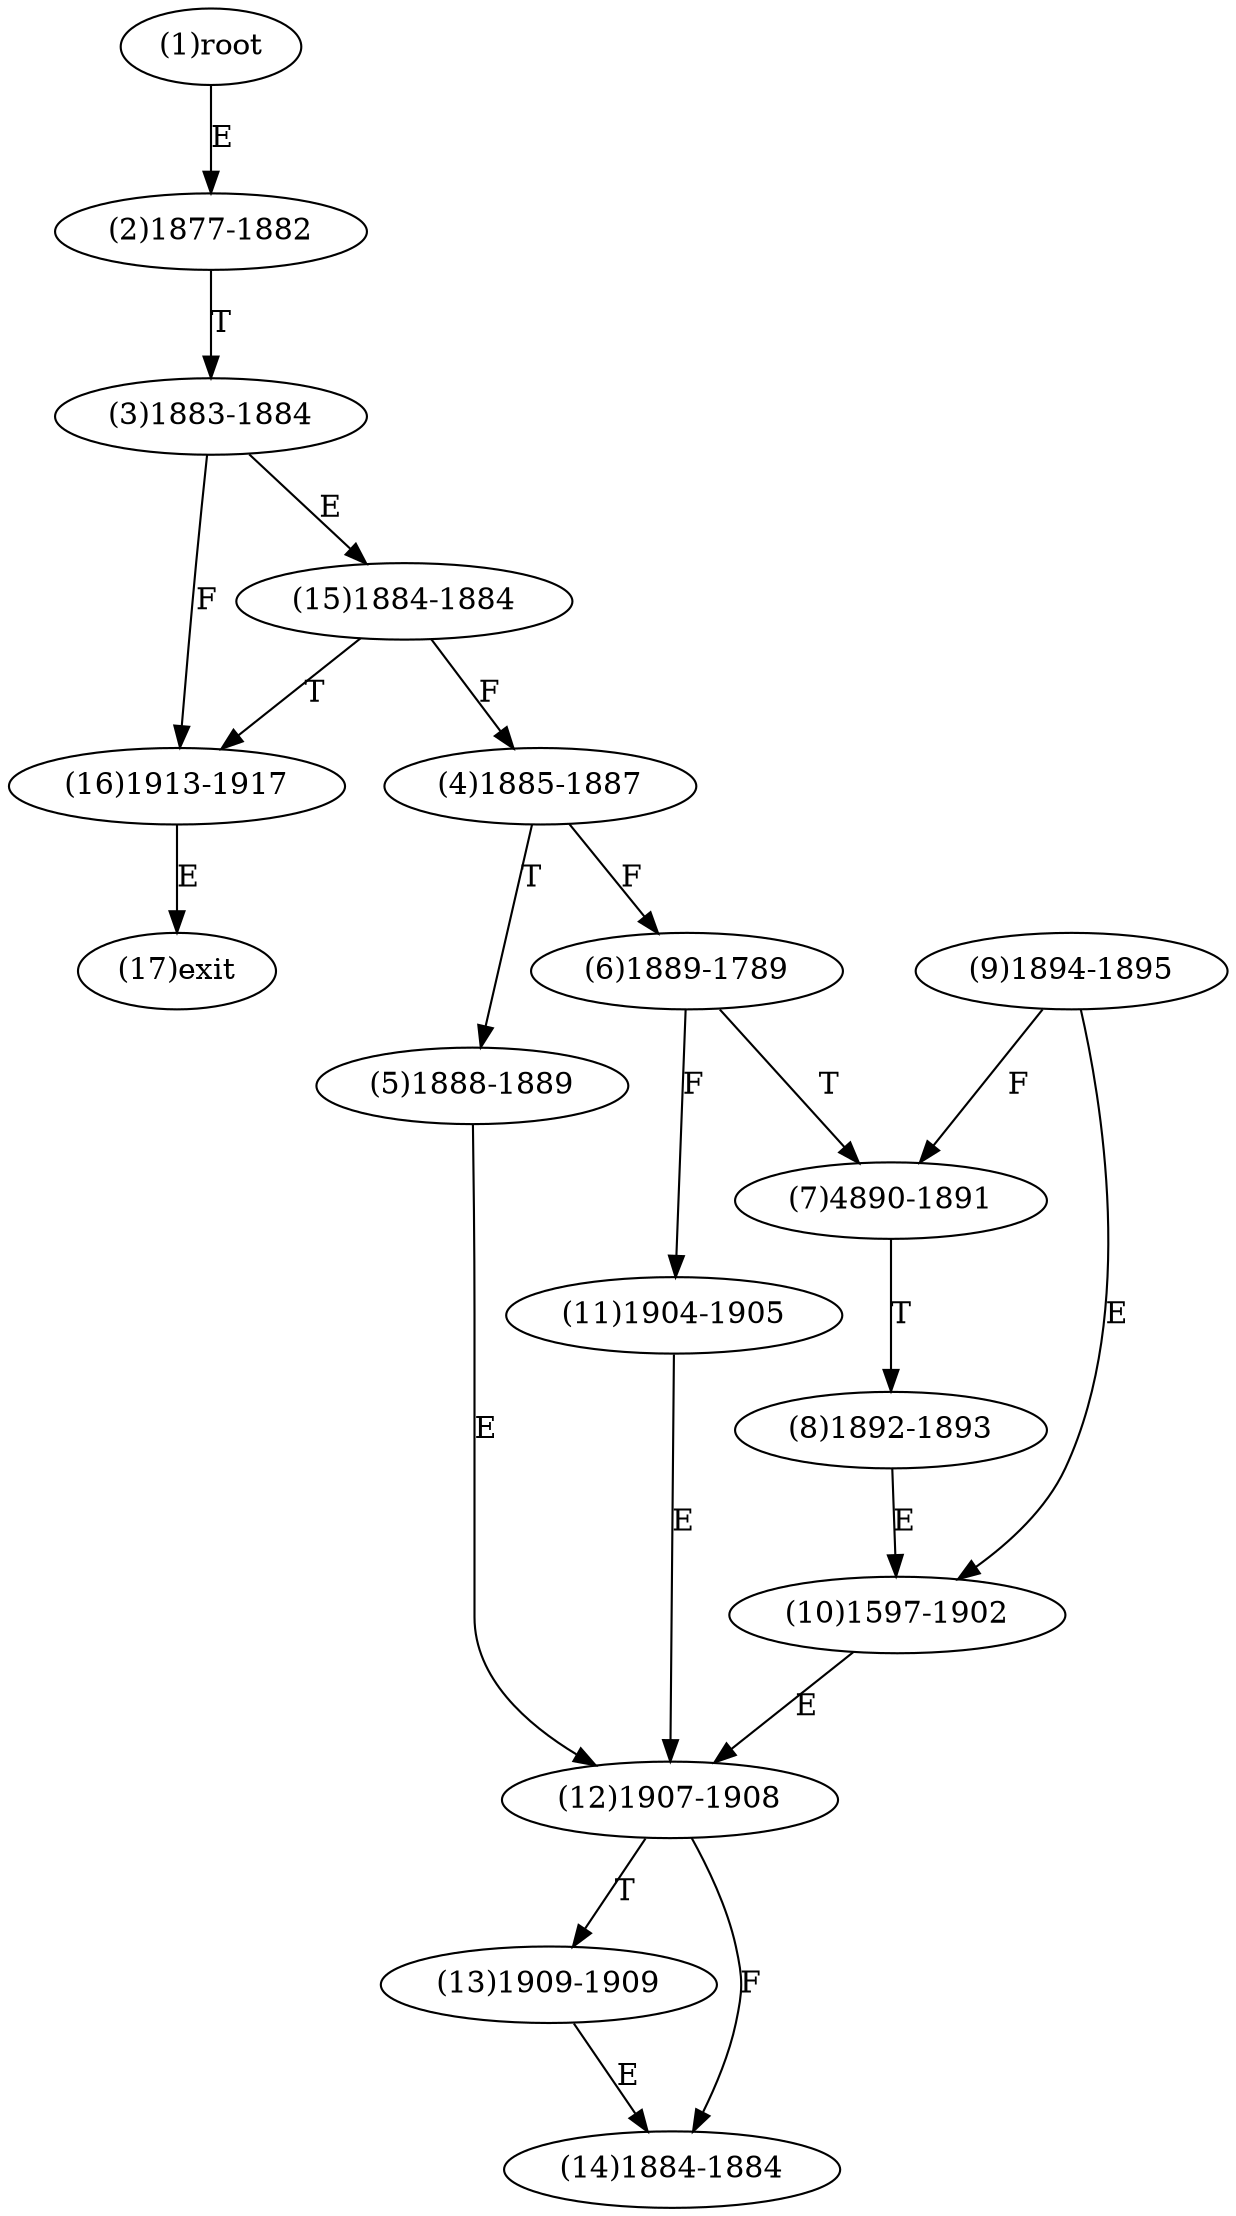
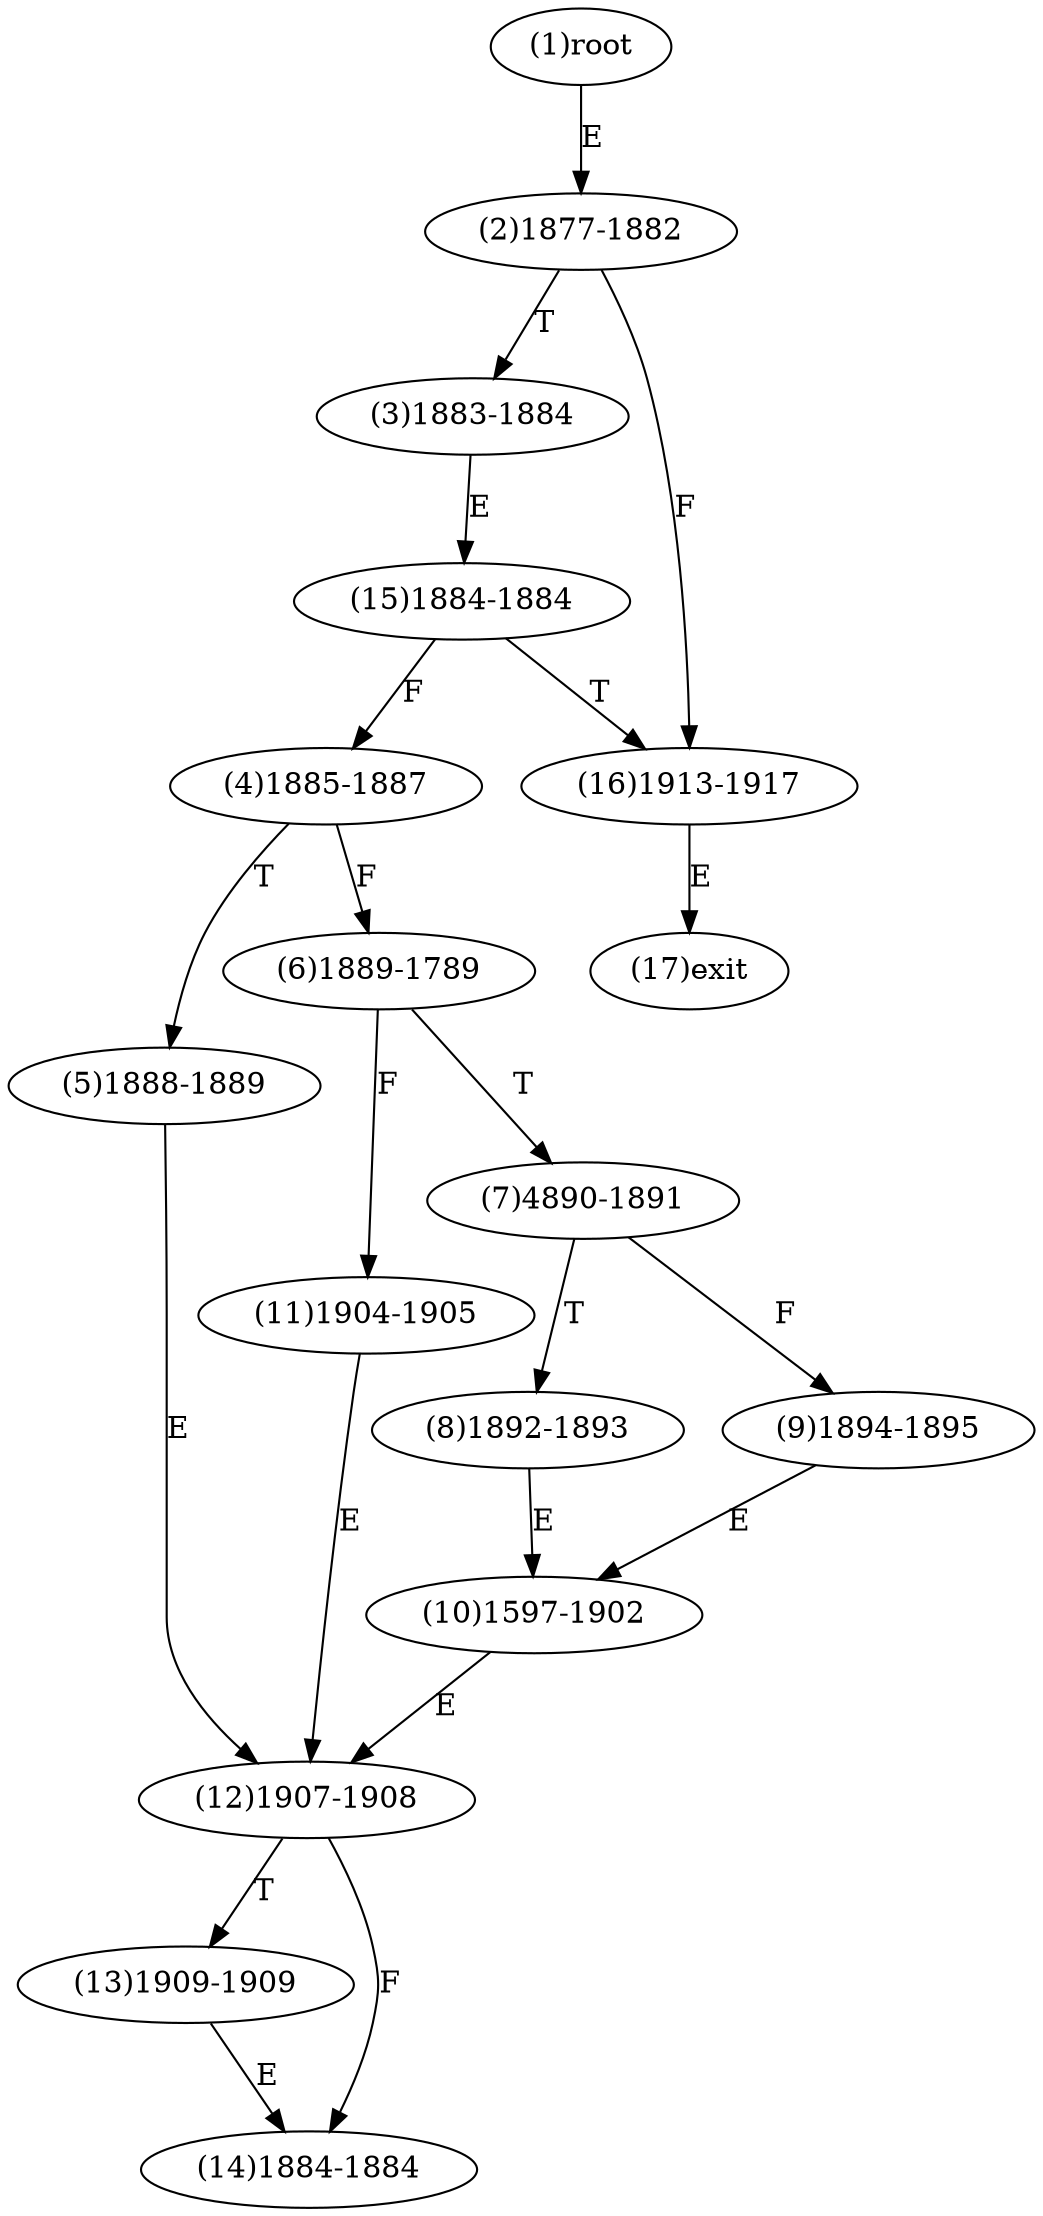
(194, 590) -> (670, 493)
(988, 1077) -> (722, 1309)
